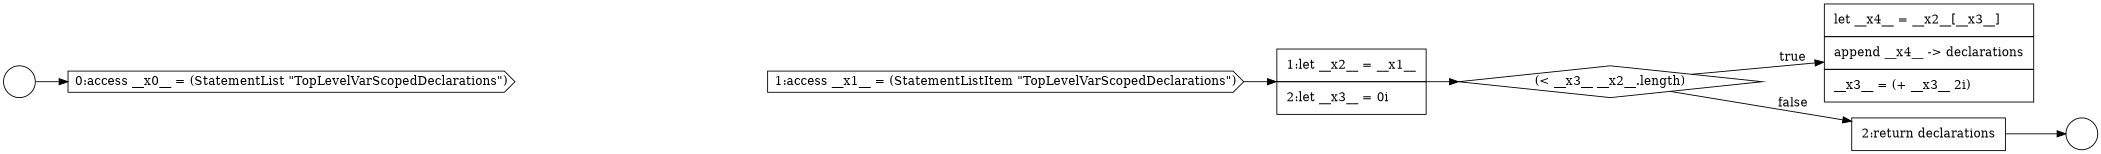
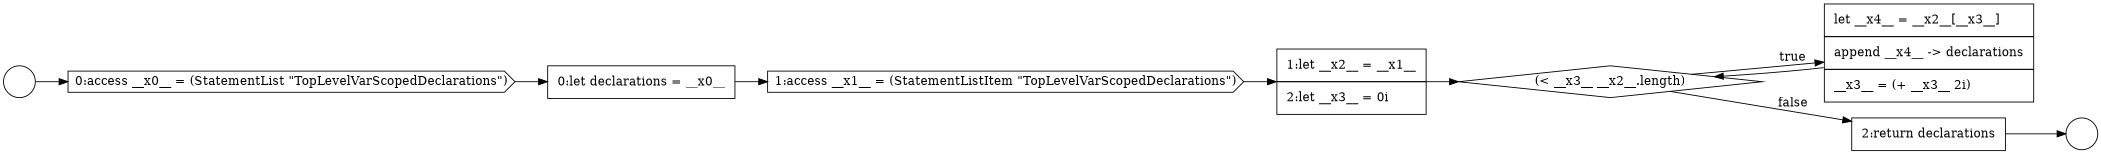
none -> (1774, 72)
none -> (641, 82)
